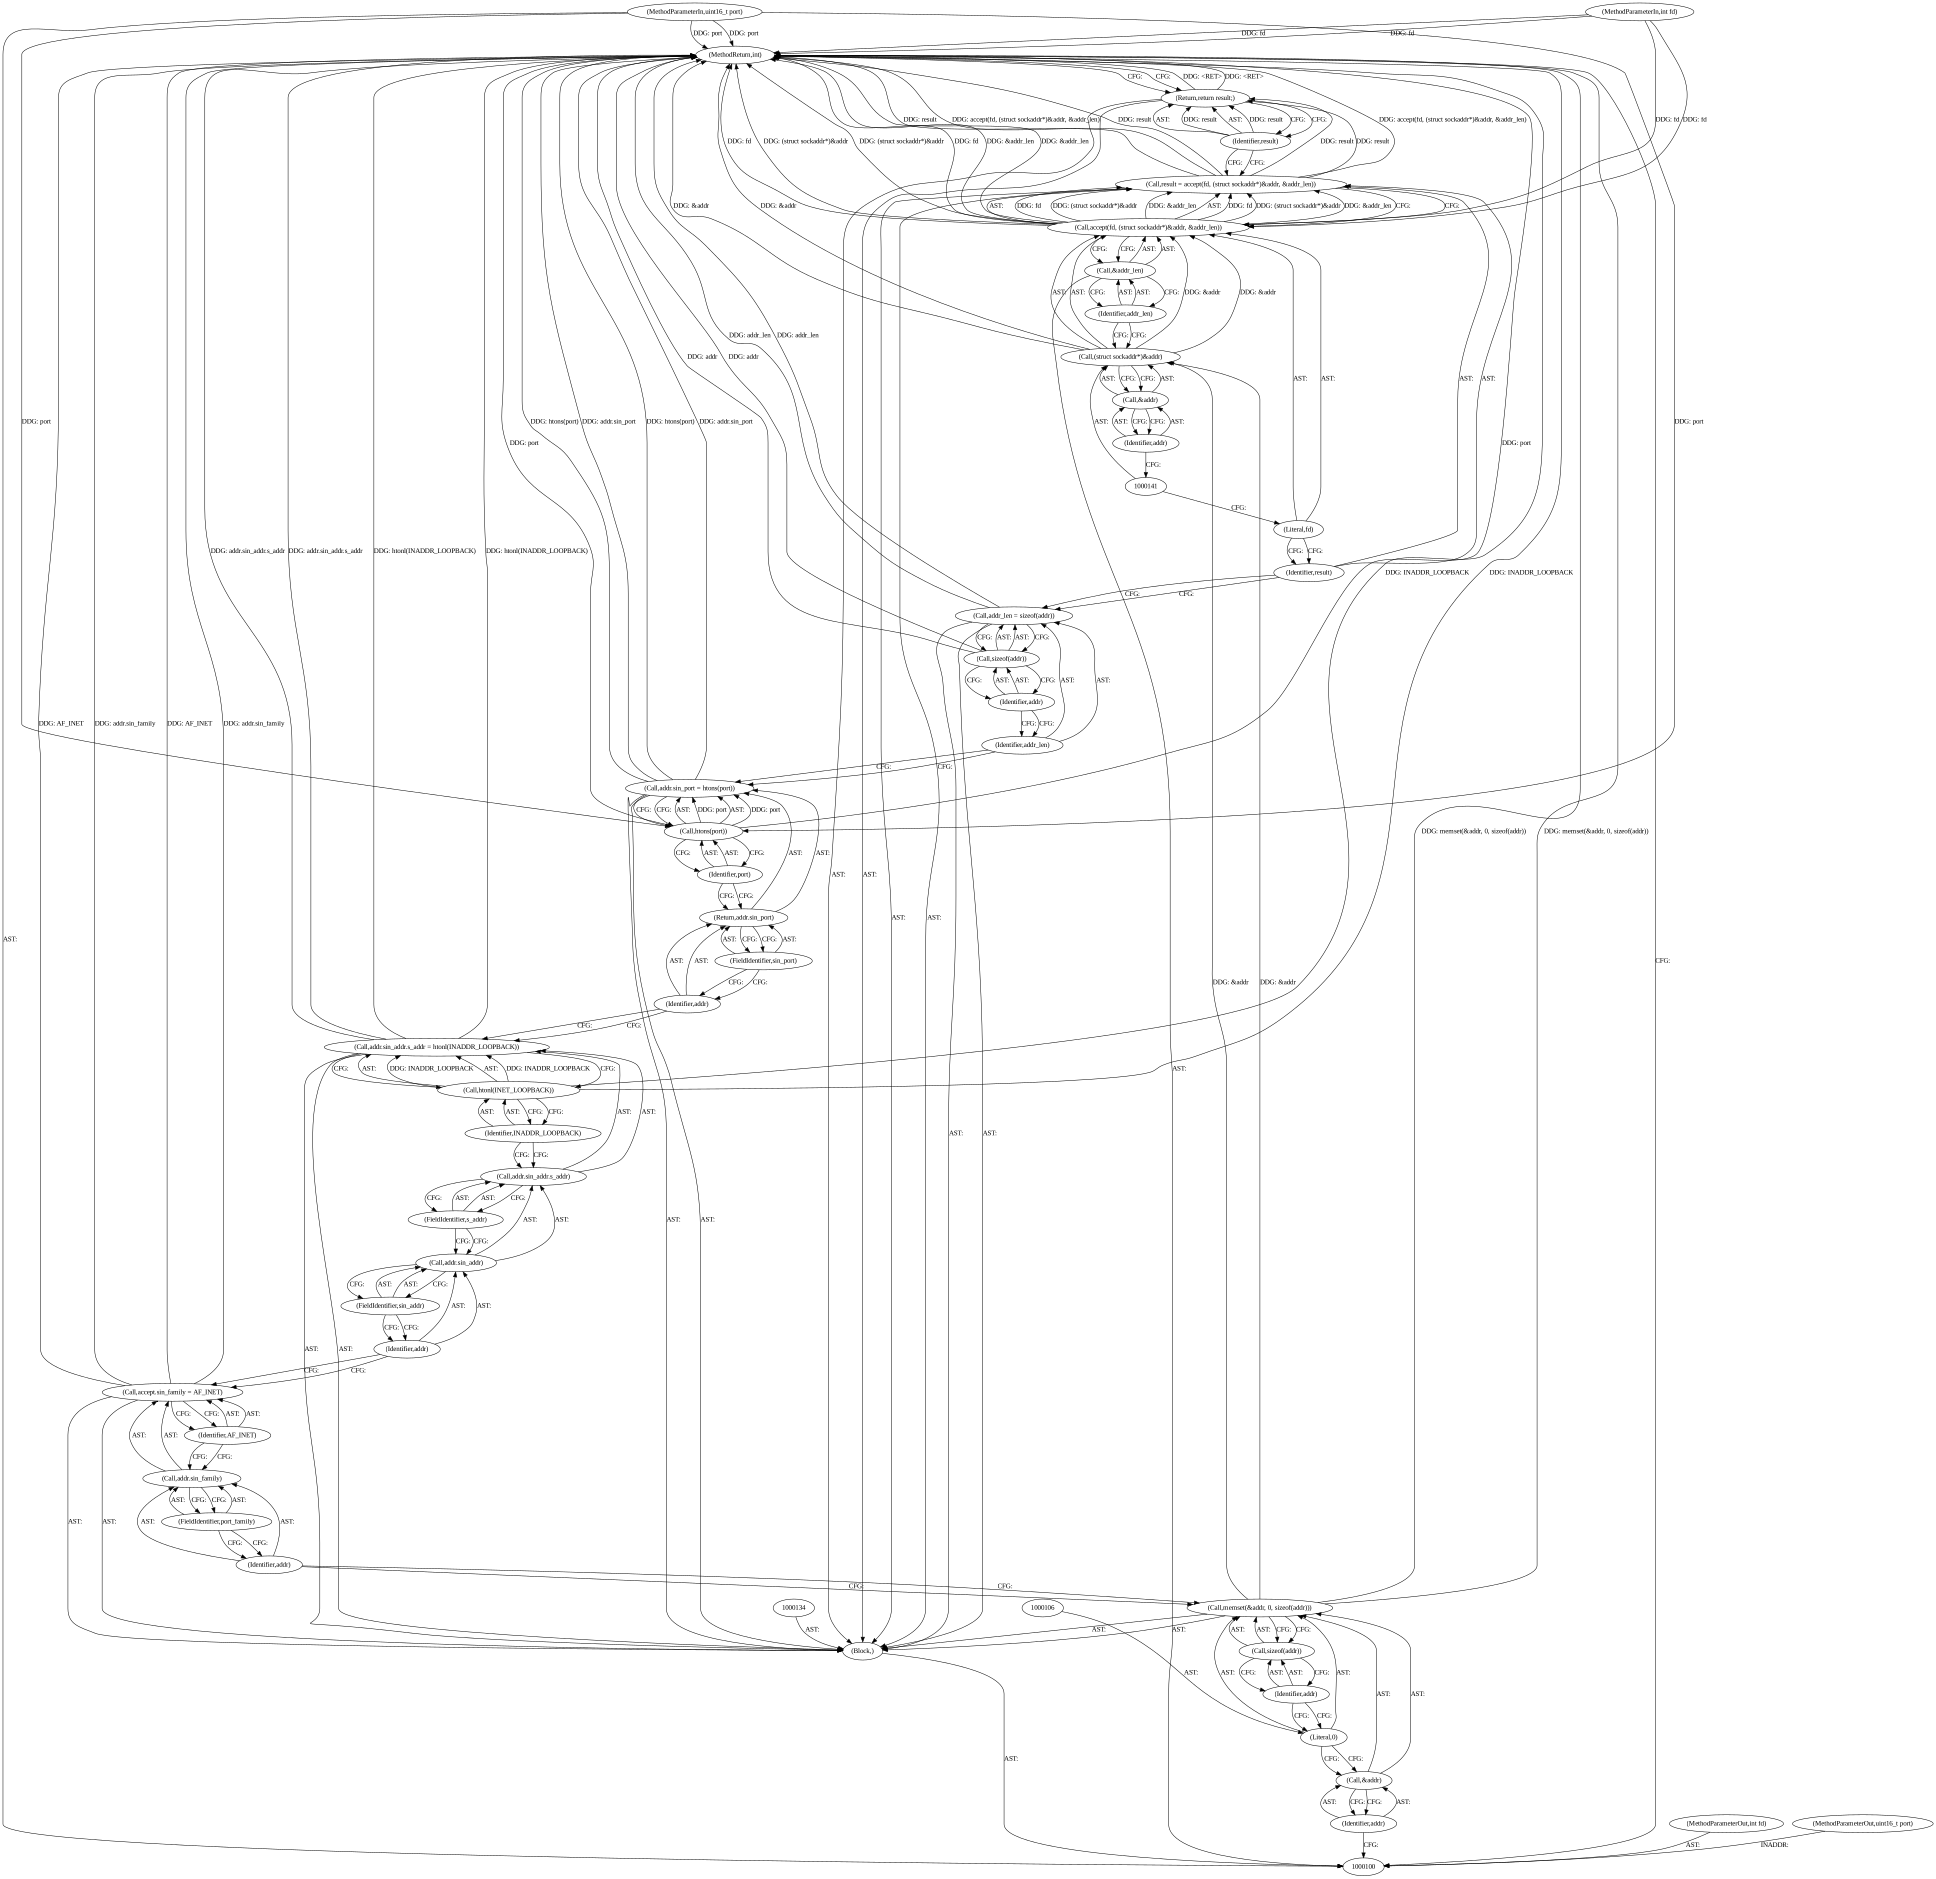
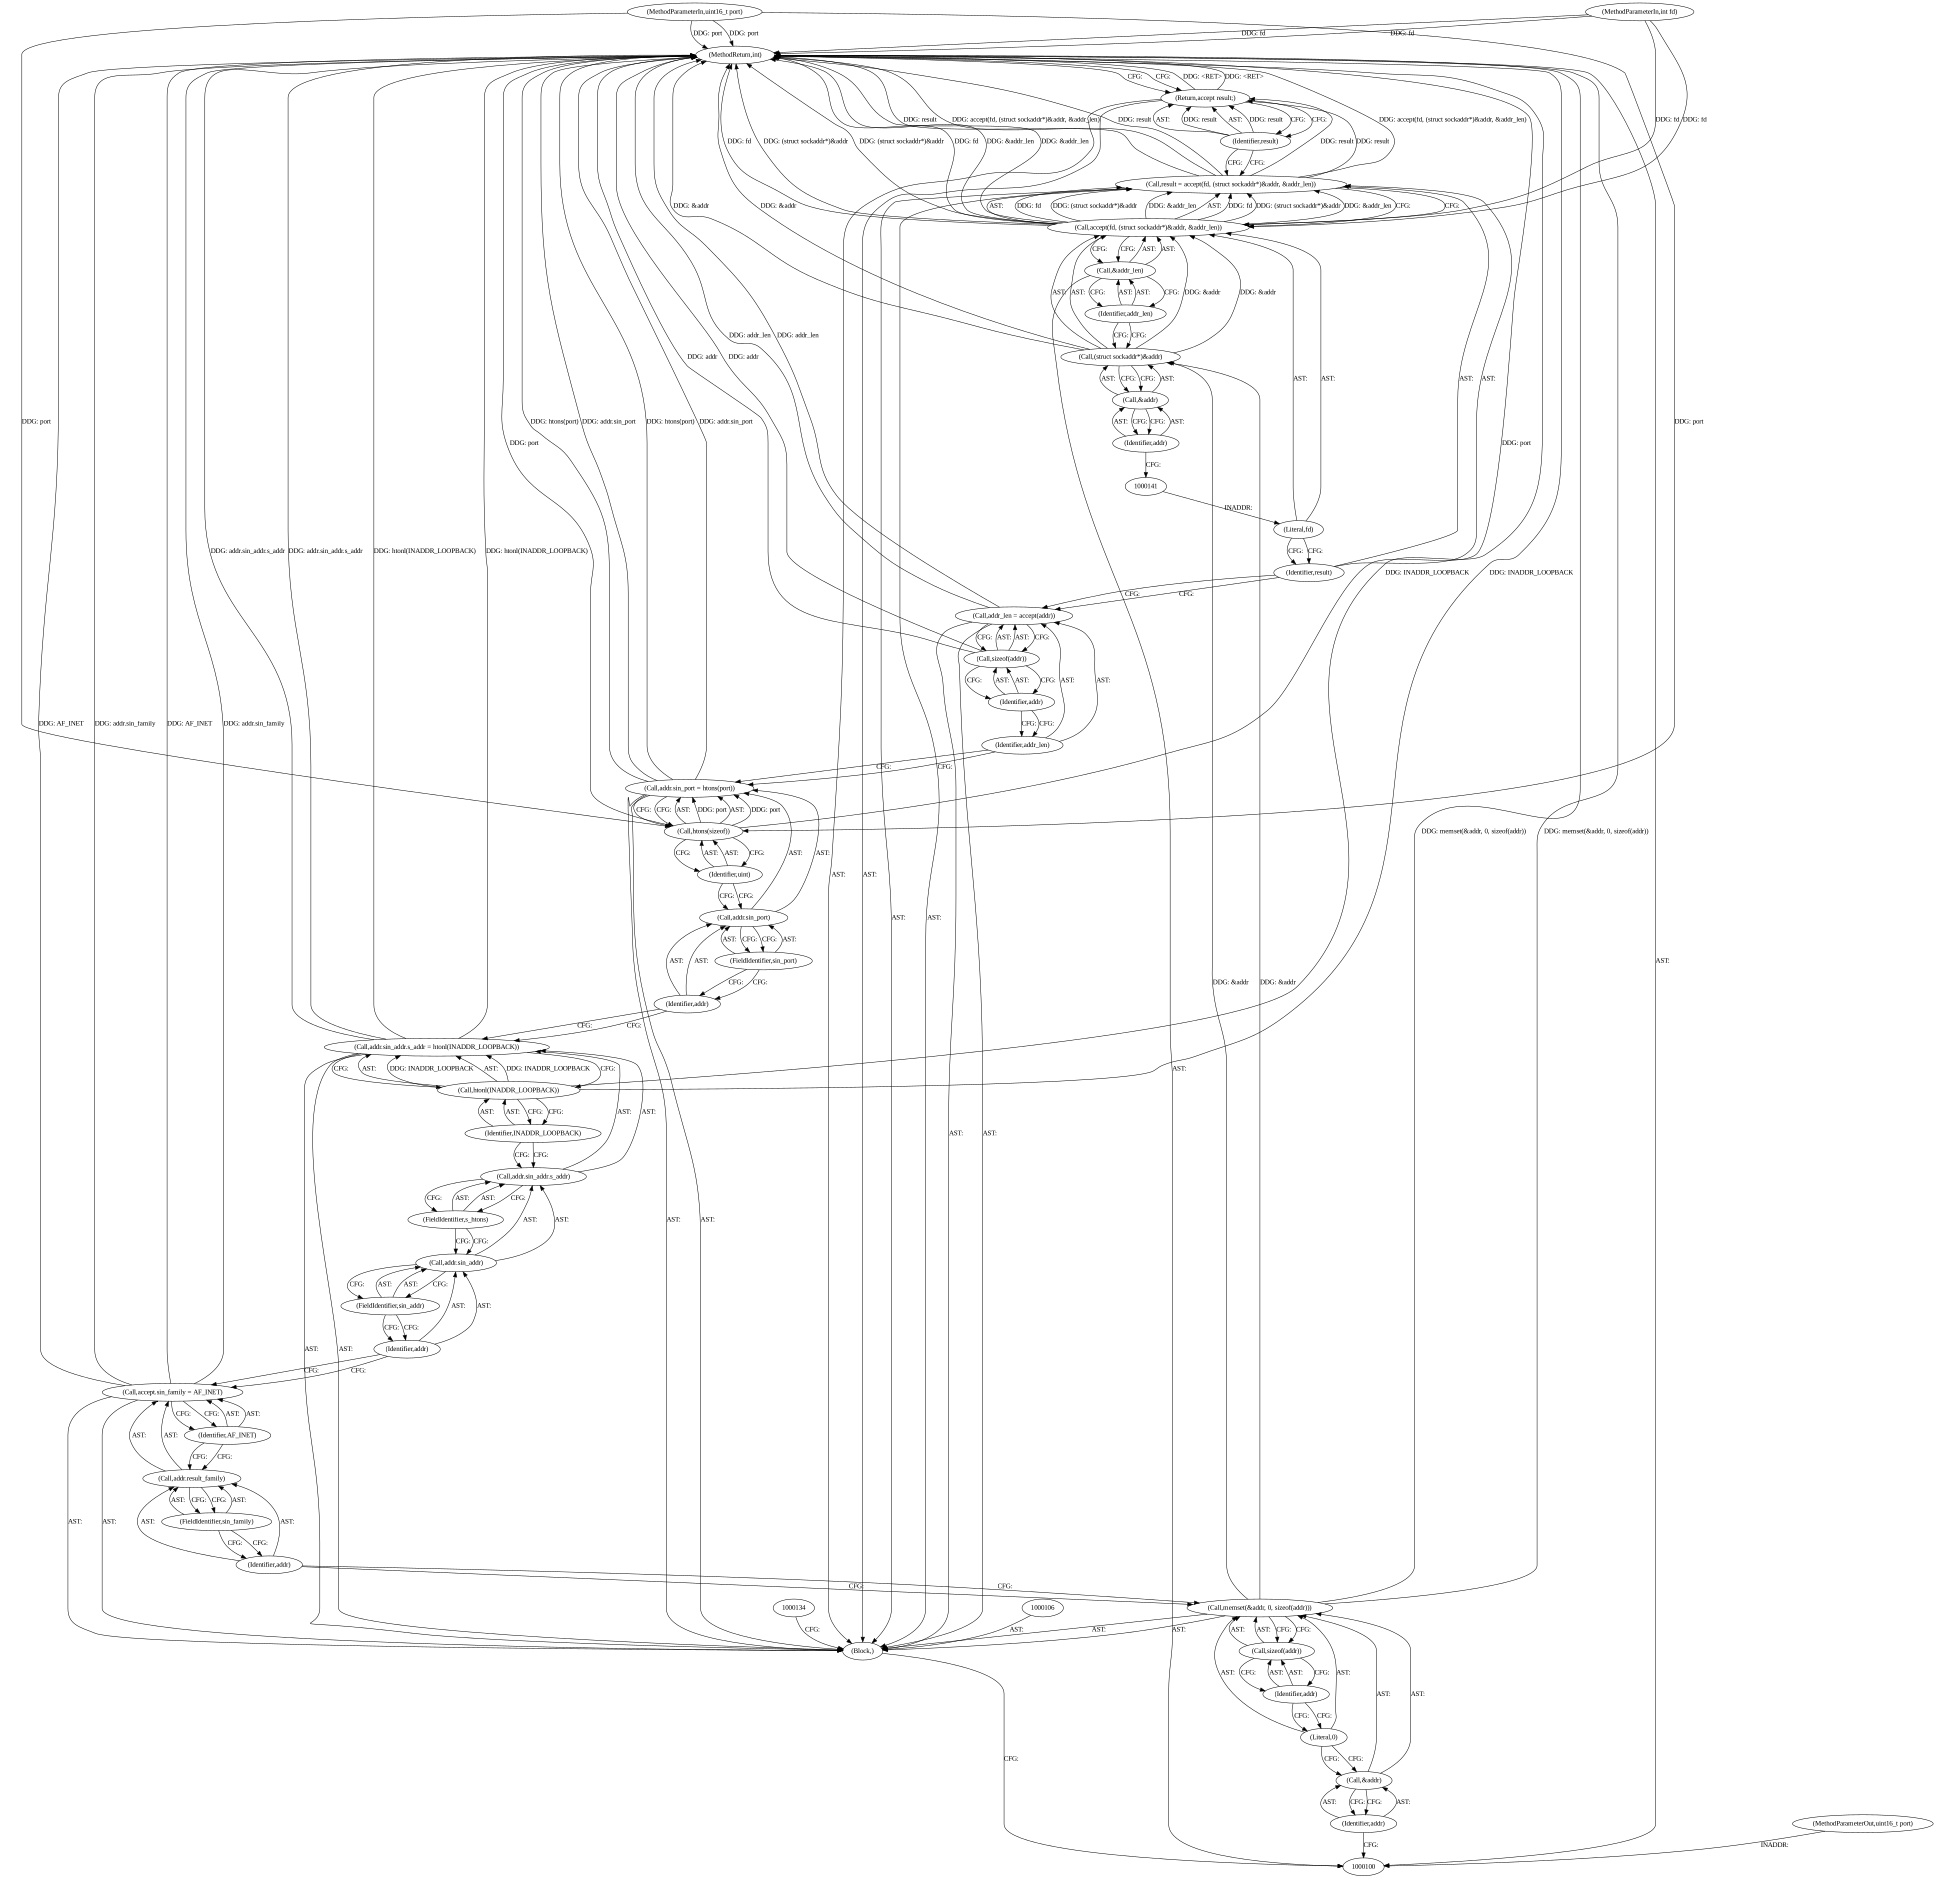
(1205, 98) -> (1205, 98)
(1096, 430) -> none
(1240, 508) -> (1240, 508)
(1014, 616) -> (1014, 616)
(704, 832) -> (704, 832)
(730, 875) -> (730, 875)
(744, 918) -> (744, 918)
(1664, 961) -> (1664, 961)
(509, 1090) -> (509, 1090)
(456, 1220) -> (456, 1220)
(3, 1288) -> none
(192, 1479) -> (192, 1479)
(217, 1522) -> (217, 1522)
(813, 1630) -> (813, 1630)
(1180, 1672) -> (986, 1634)
(1012, 1759) -> (1012, 1759)
(1726, 1824) -> none
